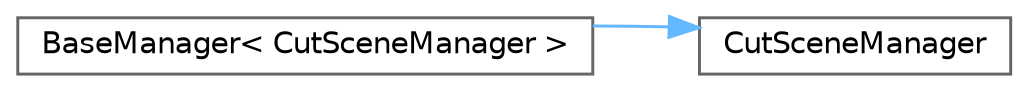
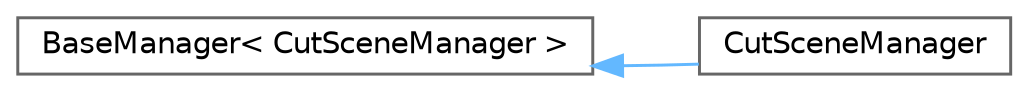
(631, 26) -> (661, 65)
